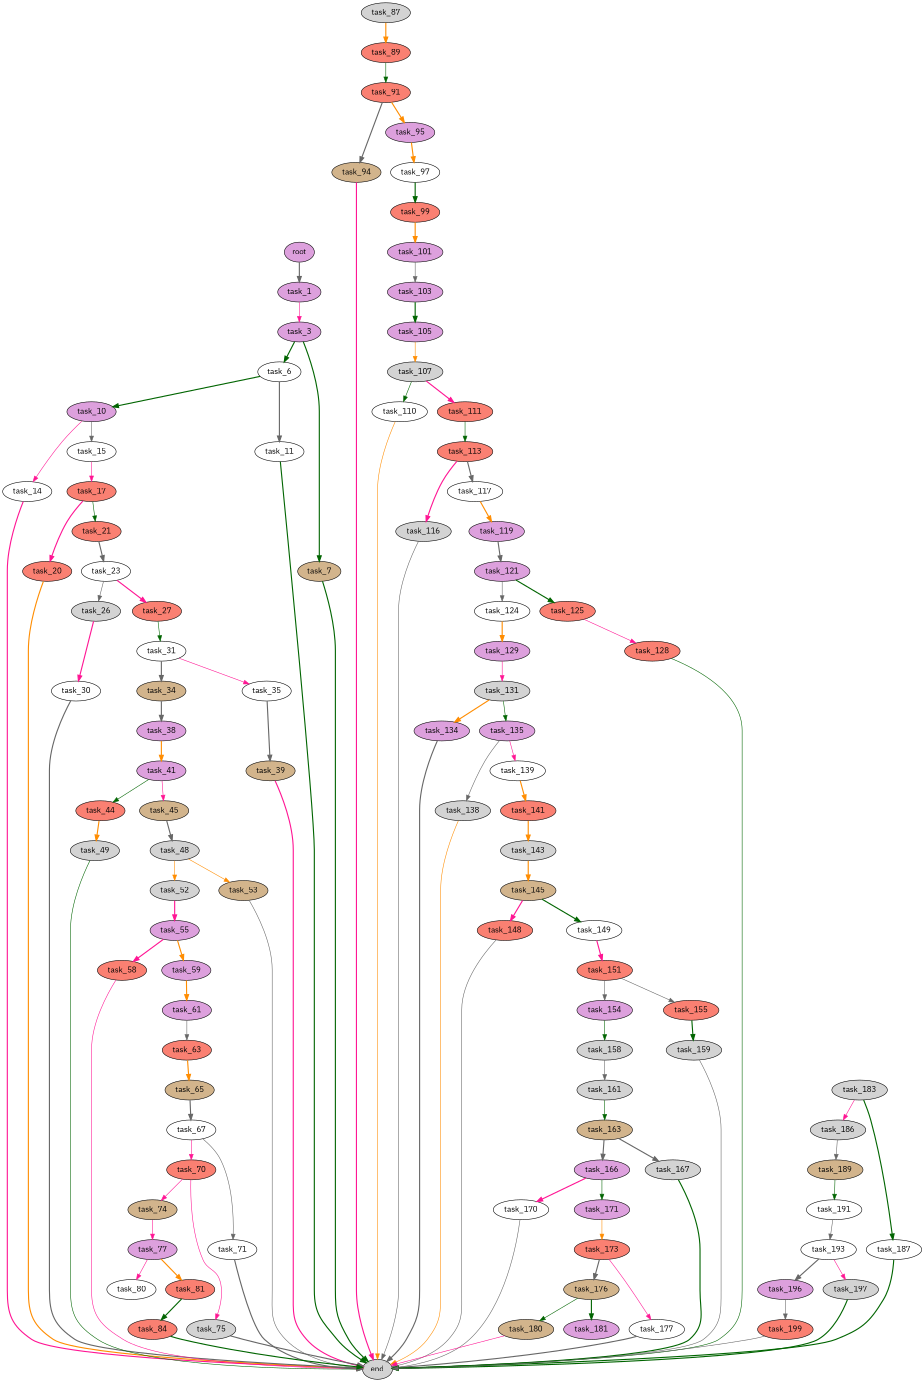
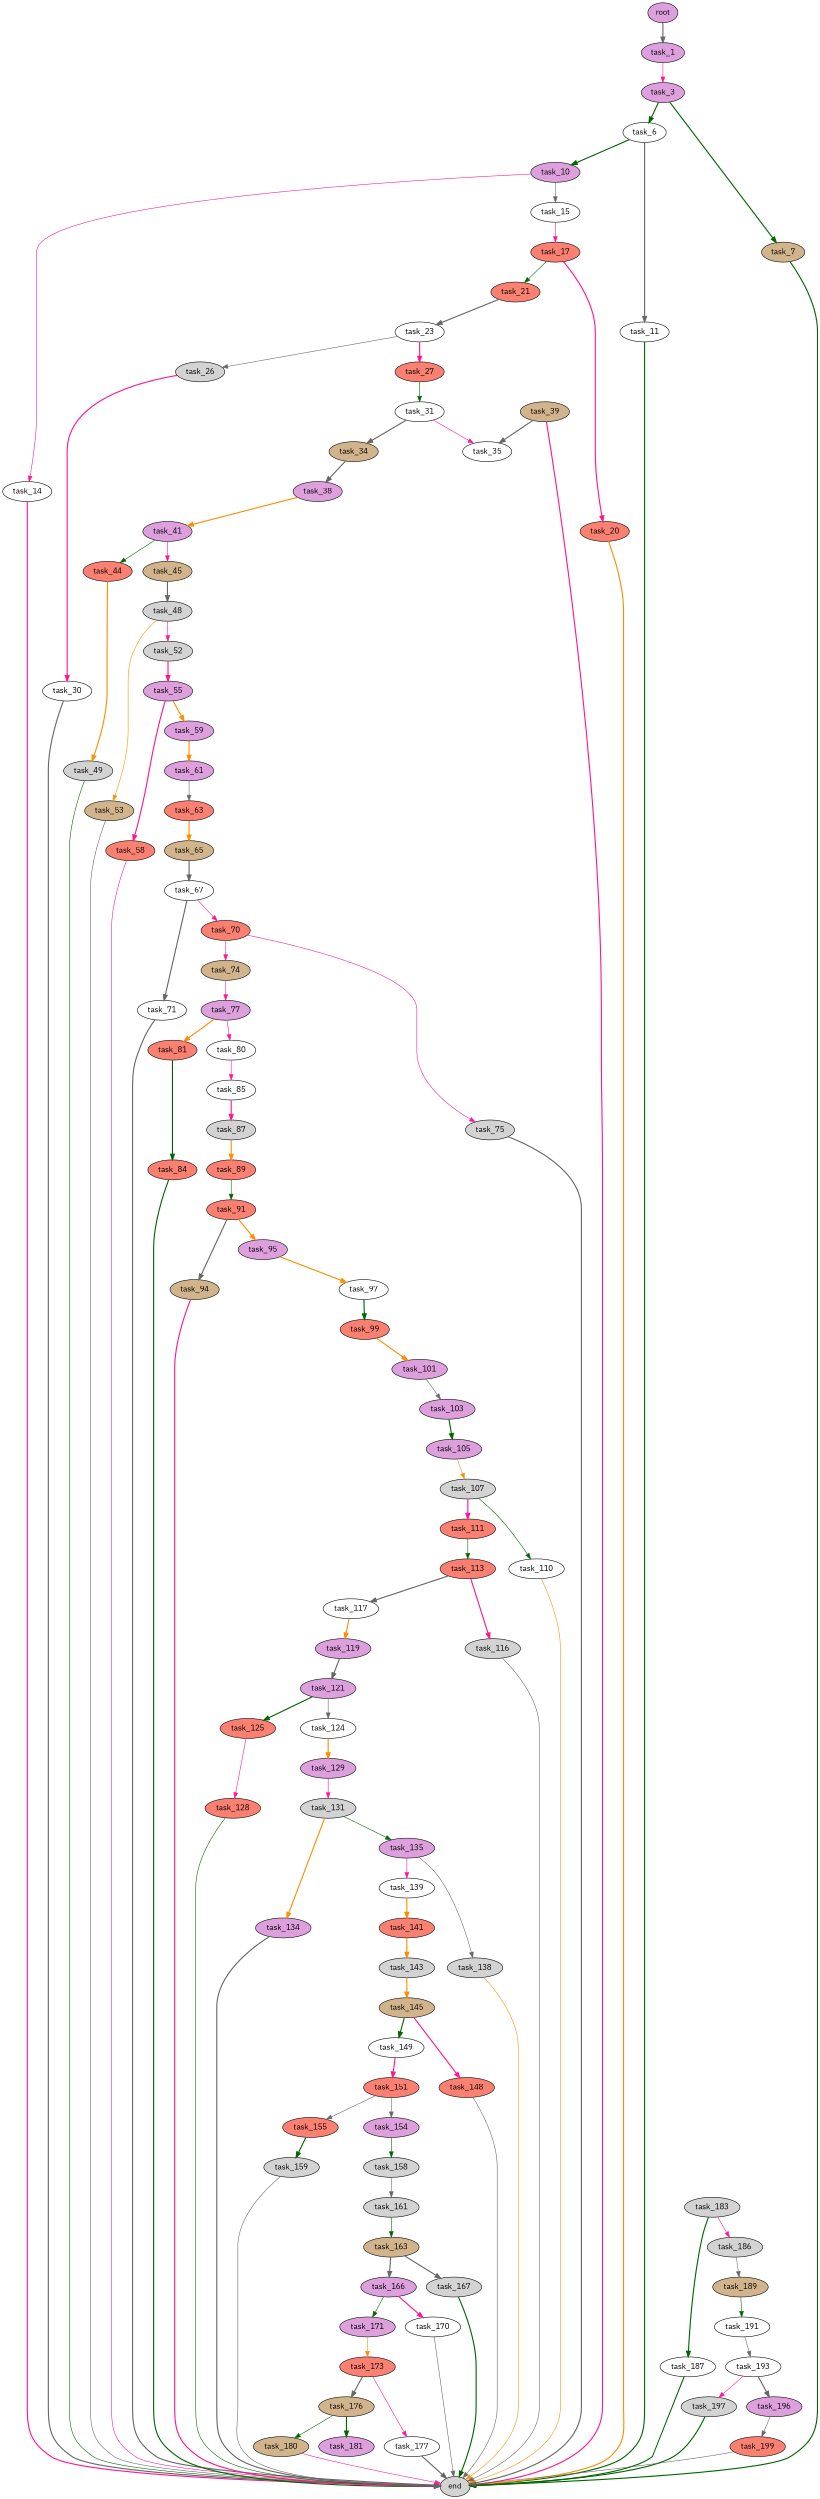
(268, 728) -> (518, 430)
(175, 868) -> (168, 628)
none -> (231, 1090)
(228, 1183) -> (176, 948)
